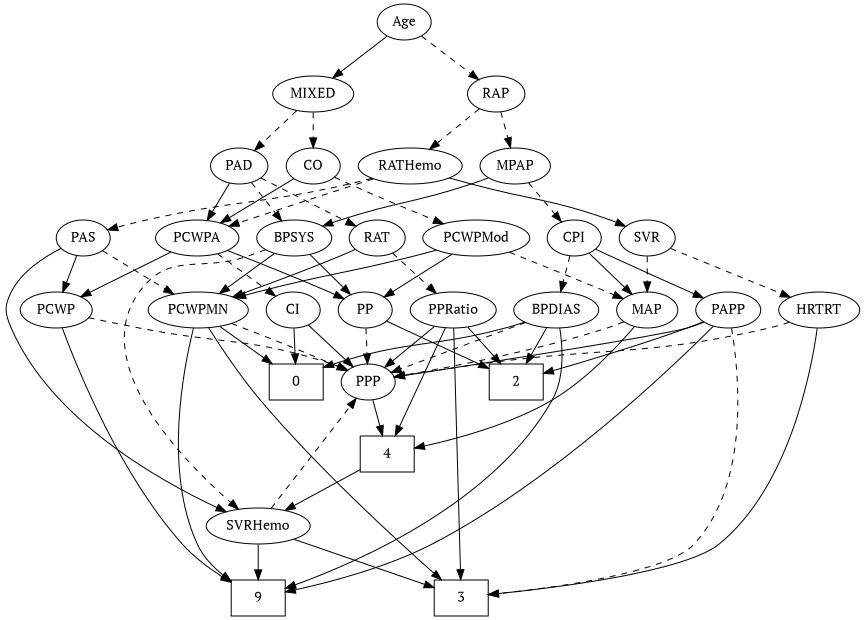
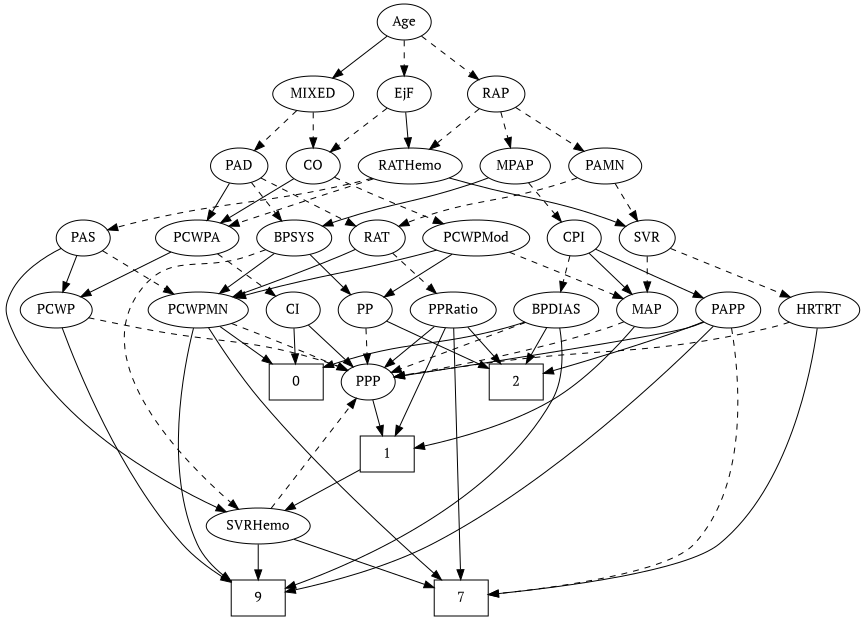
none -> (404, 94)
none -> (605, 166)
(281, 272) -> none
(387, 454) -> (387, 454)
(461, 598) -> (461, 598)
